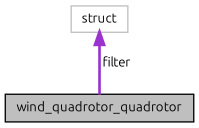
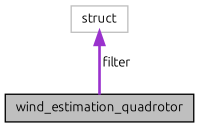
(100, 108) -> (100, 108)
